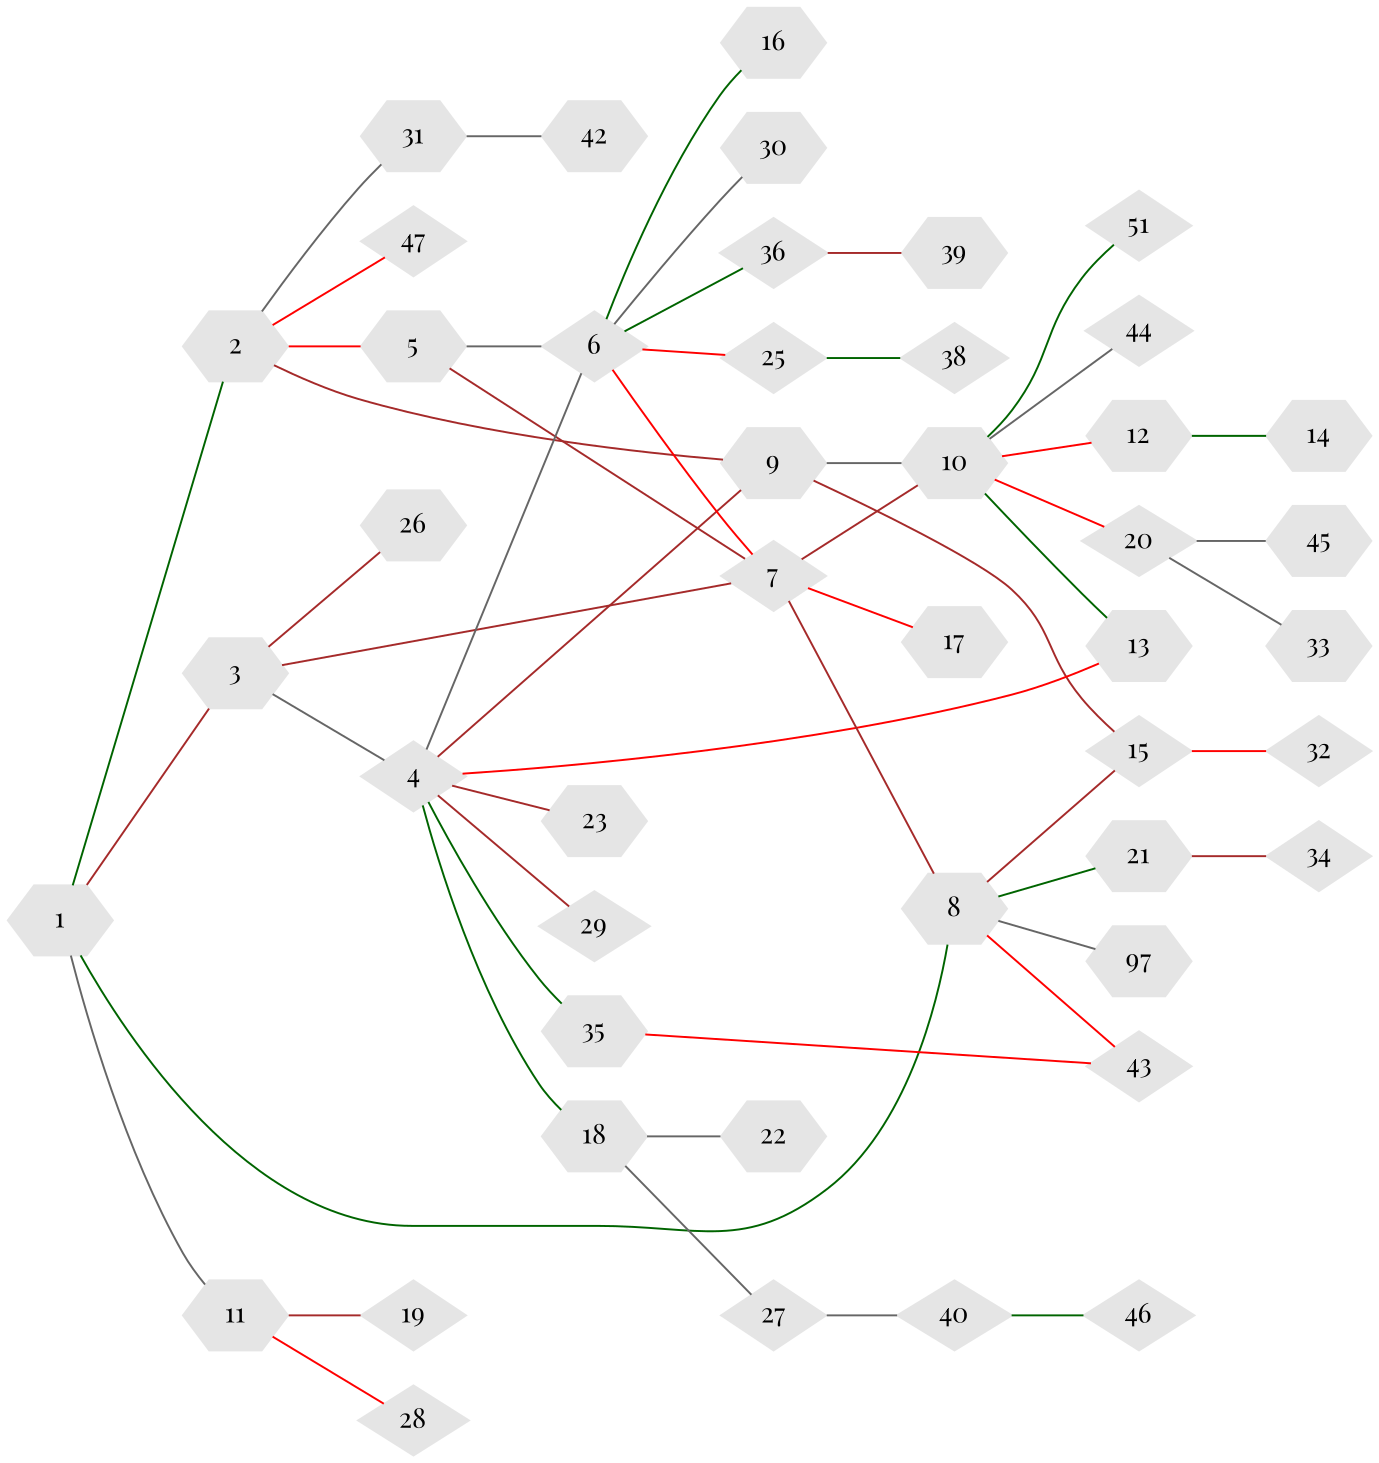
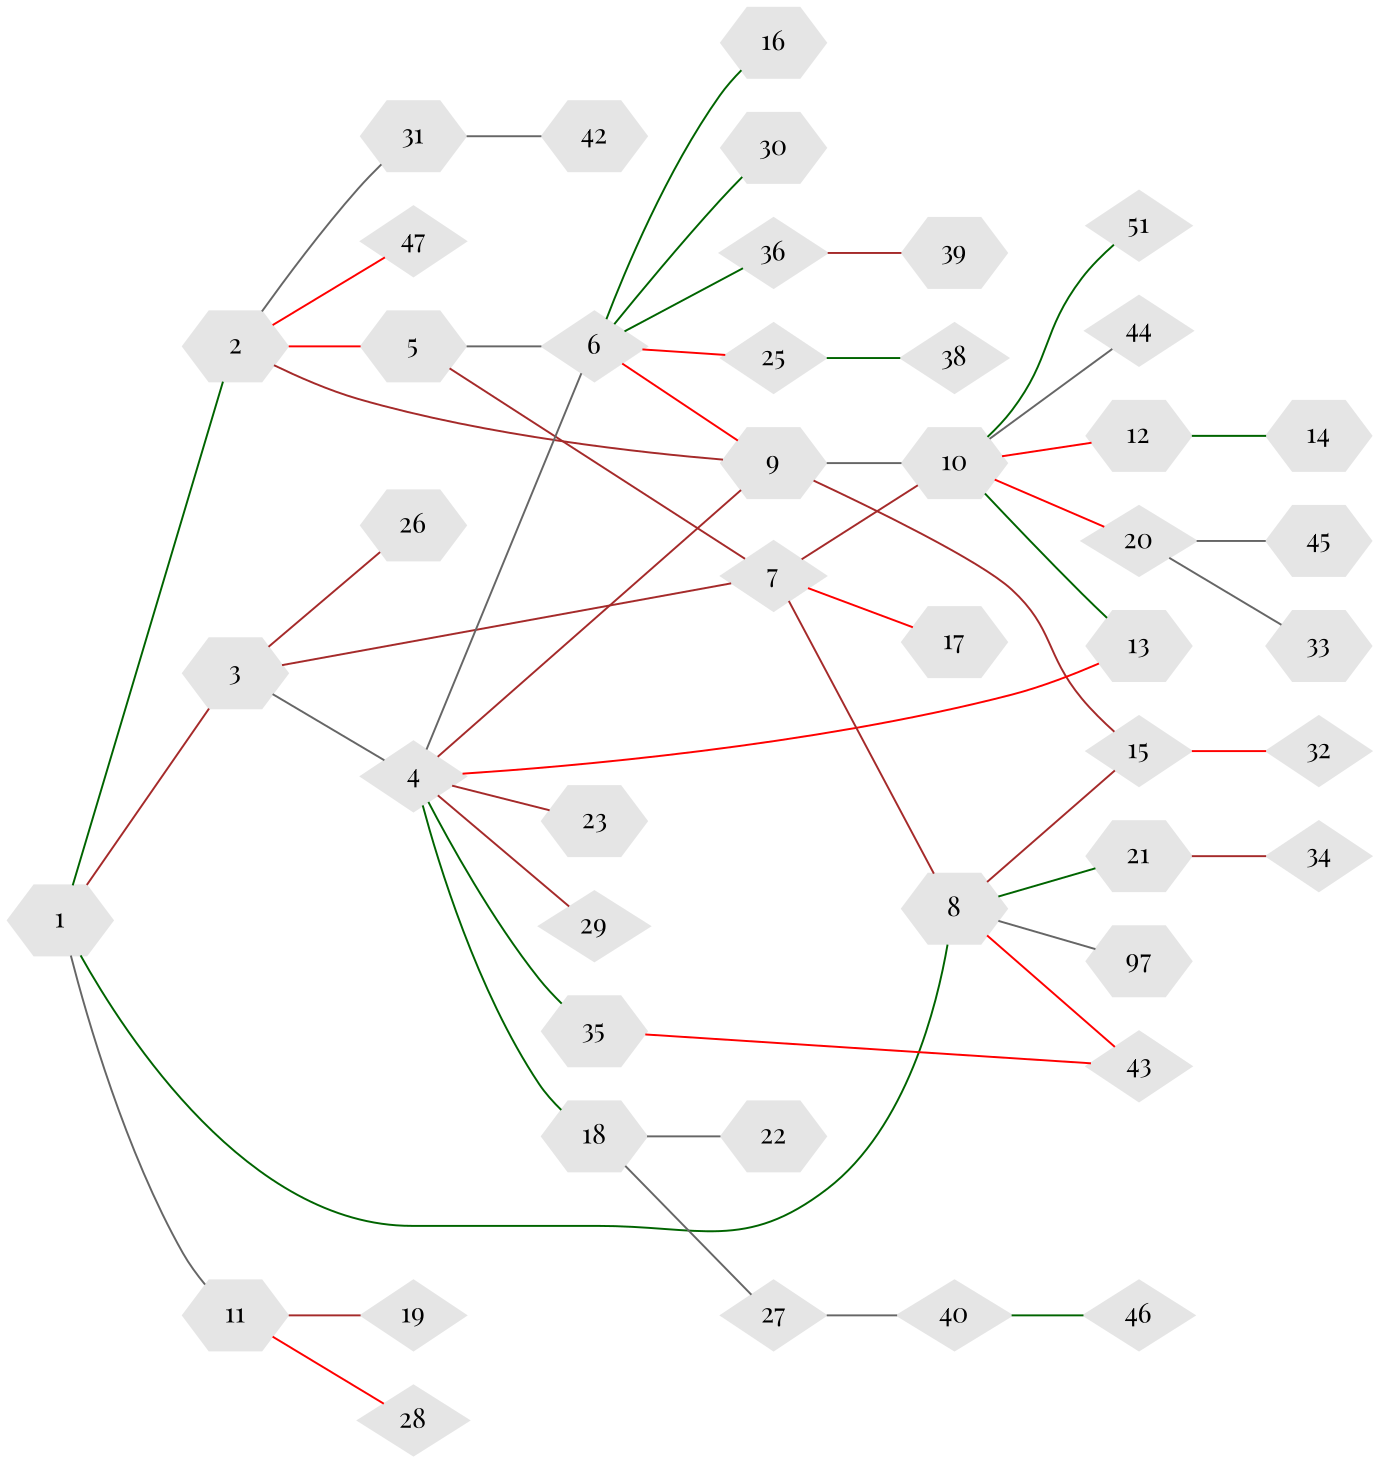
(677, 249) -> (677, 249)
(684, 469) -> (680, 402)
